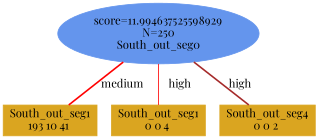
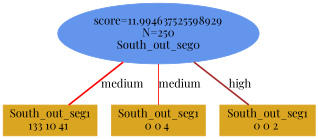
(180, 84) -> (180, 84)
(50, 120) -> (50, 120)
(268, 120) -> (268, 120)
